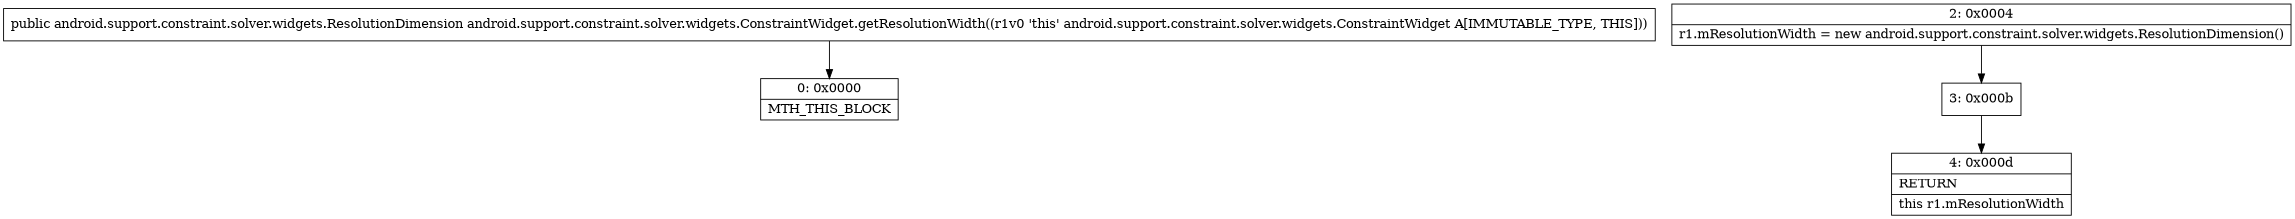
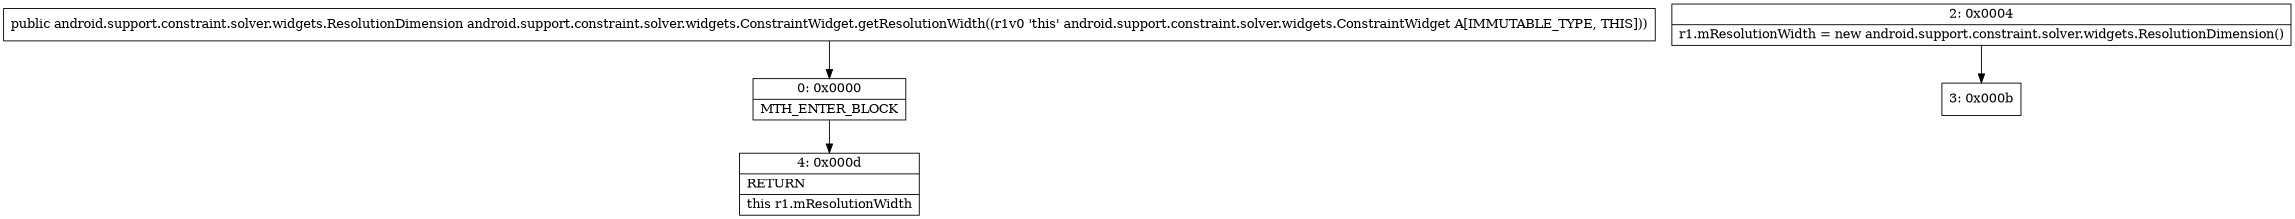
(829, 109) -> (829, 109)
(1981, 130) -> (829, 132)
